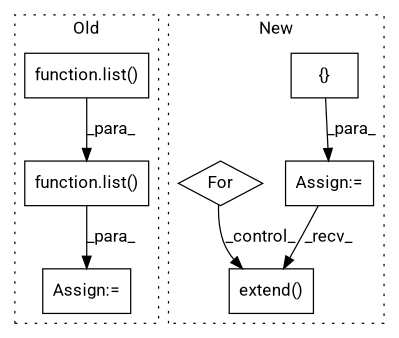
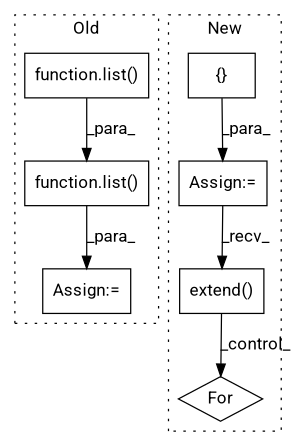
(221, 234) -> (221, 339)
